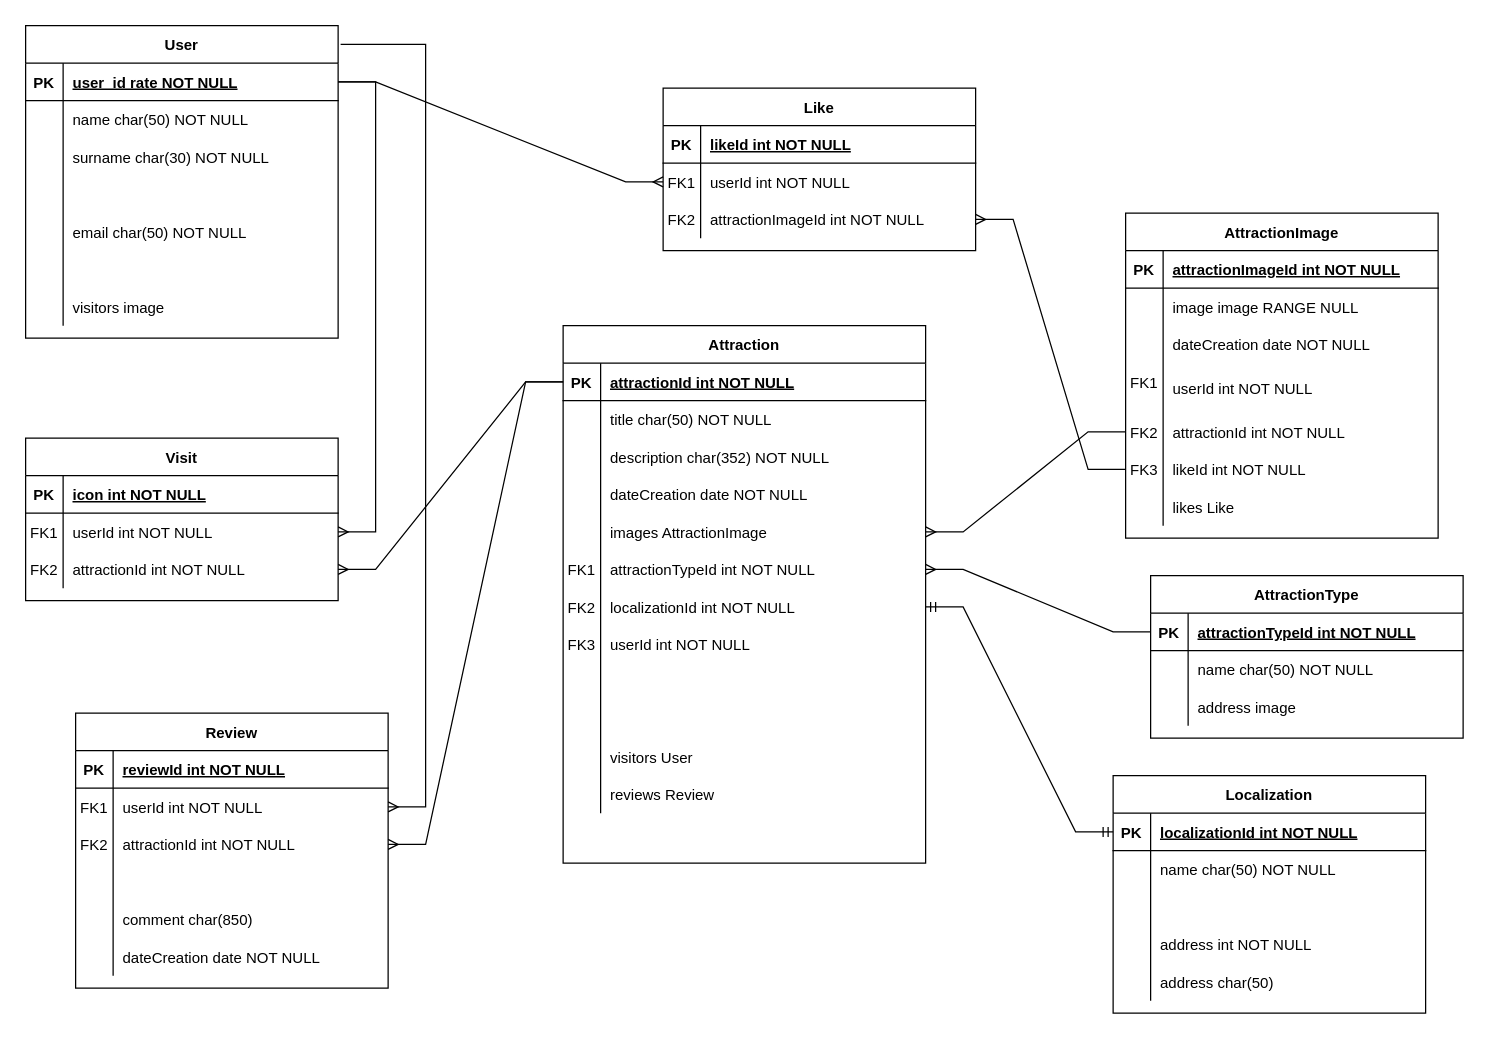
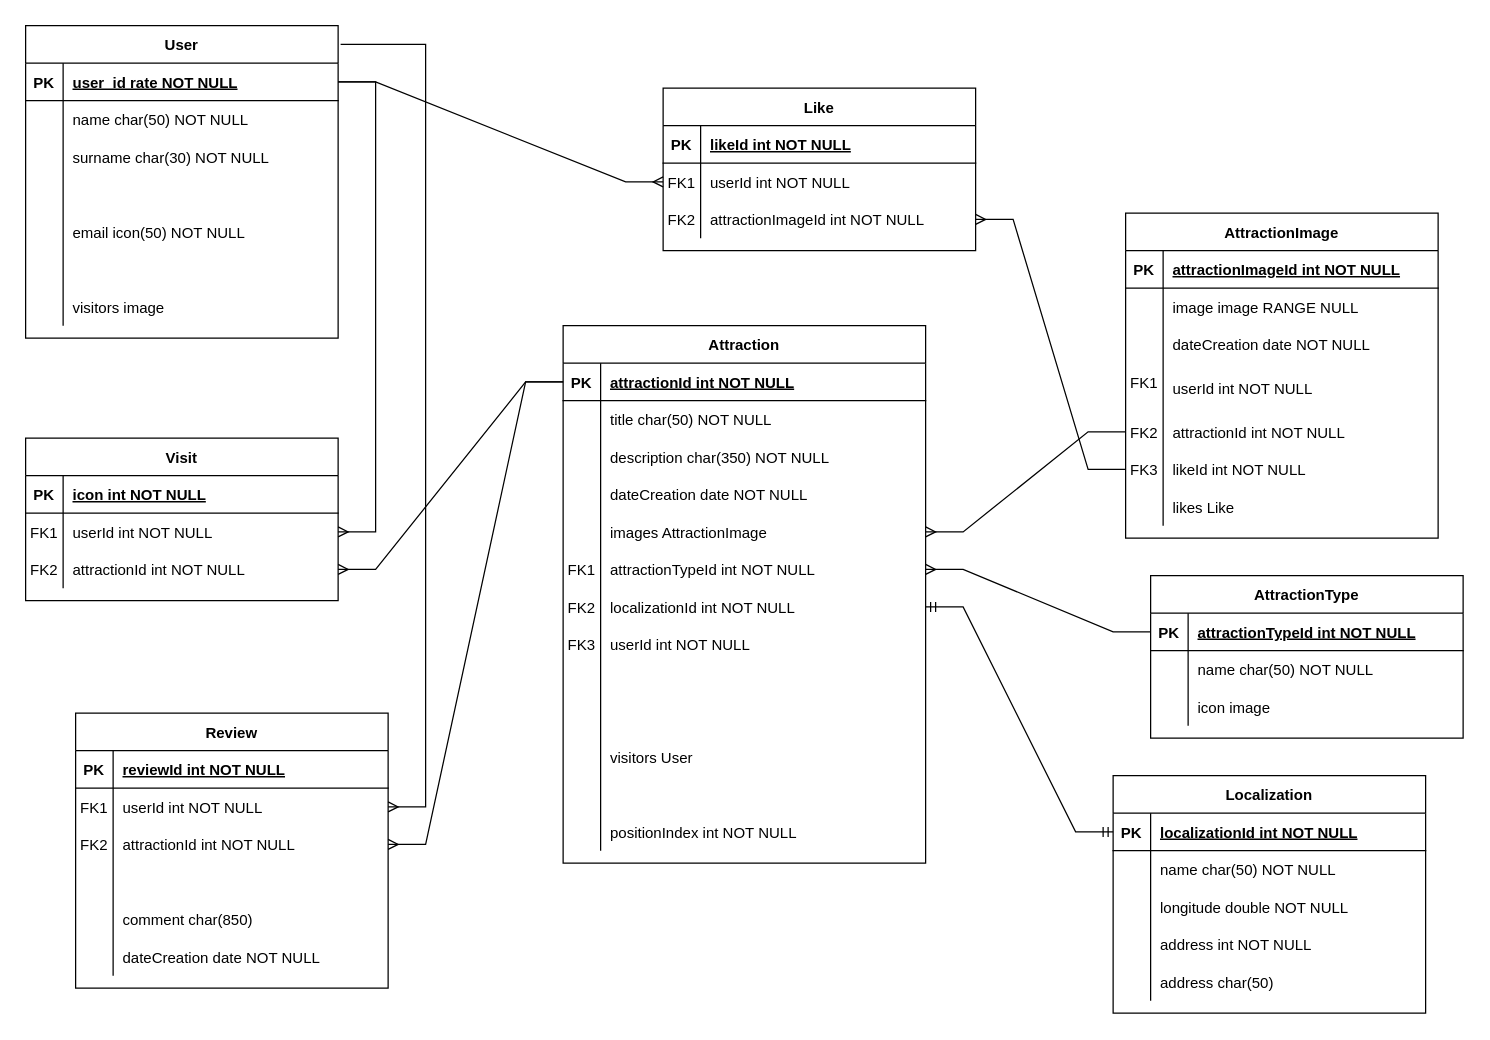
(159, 233) -> (157, 233)
(726, 458) -> (726, 458)
(1248, 708) -> (1234, 708)
(763, 794) -> none
none -> (763, 832)
none -> (1288, 907)
